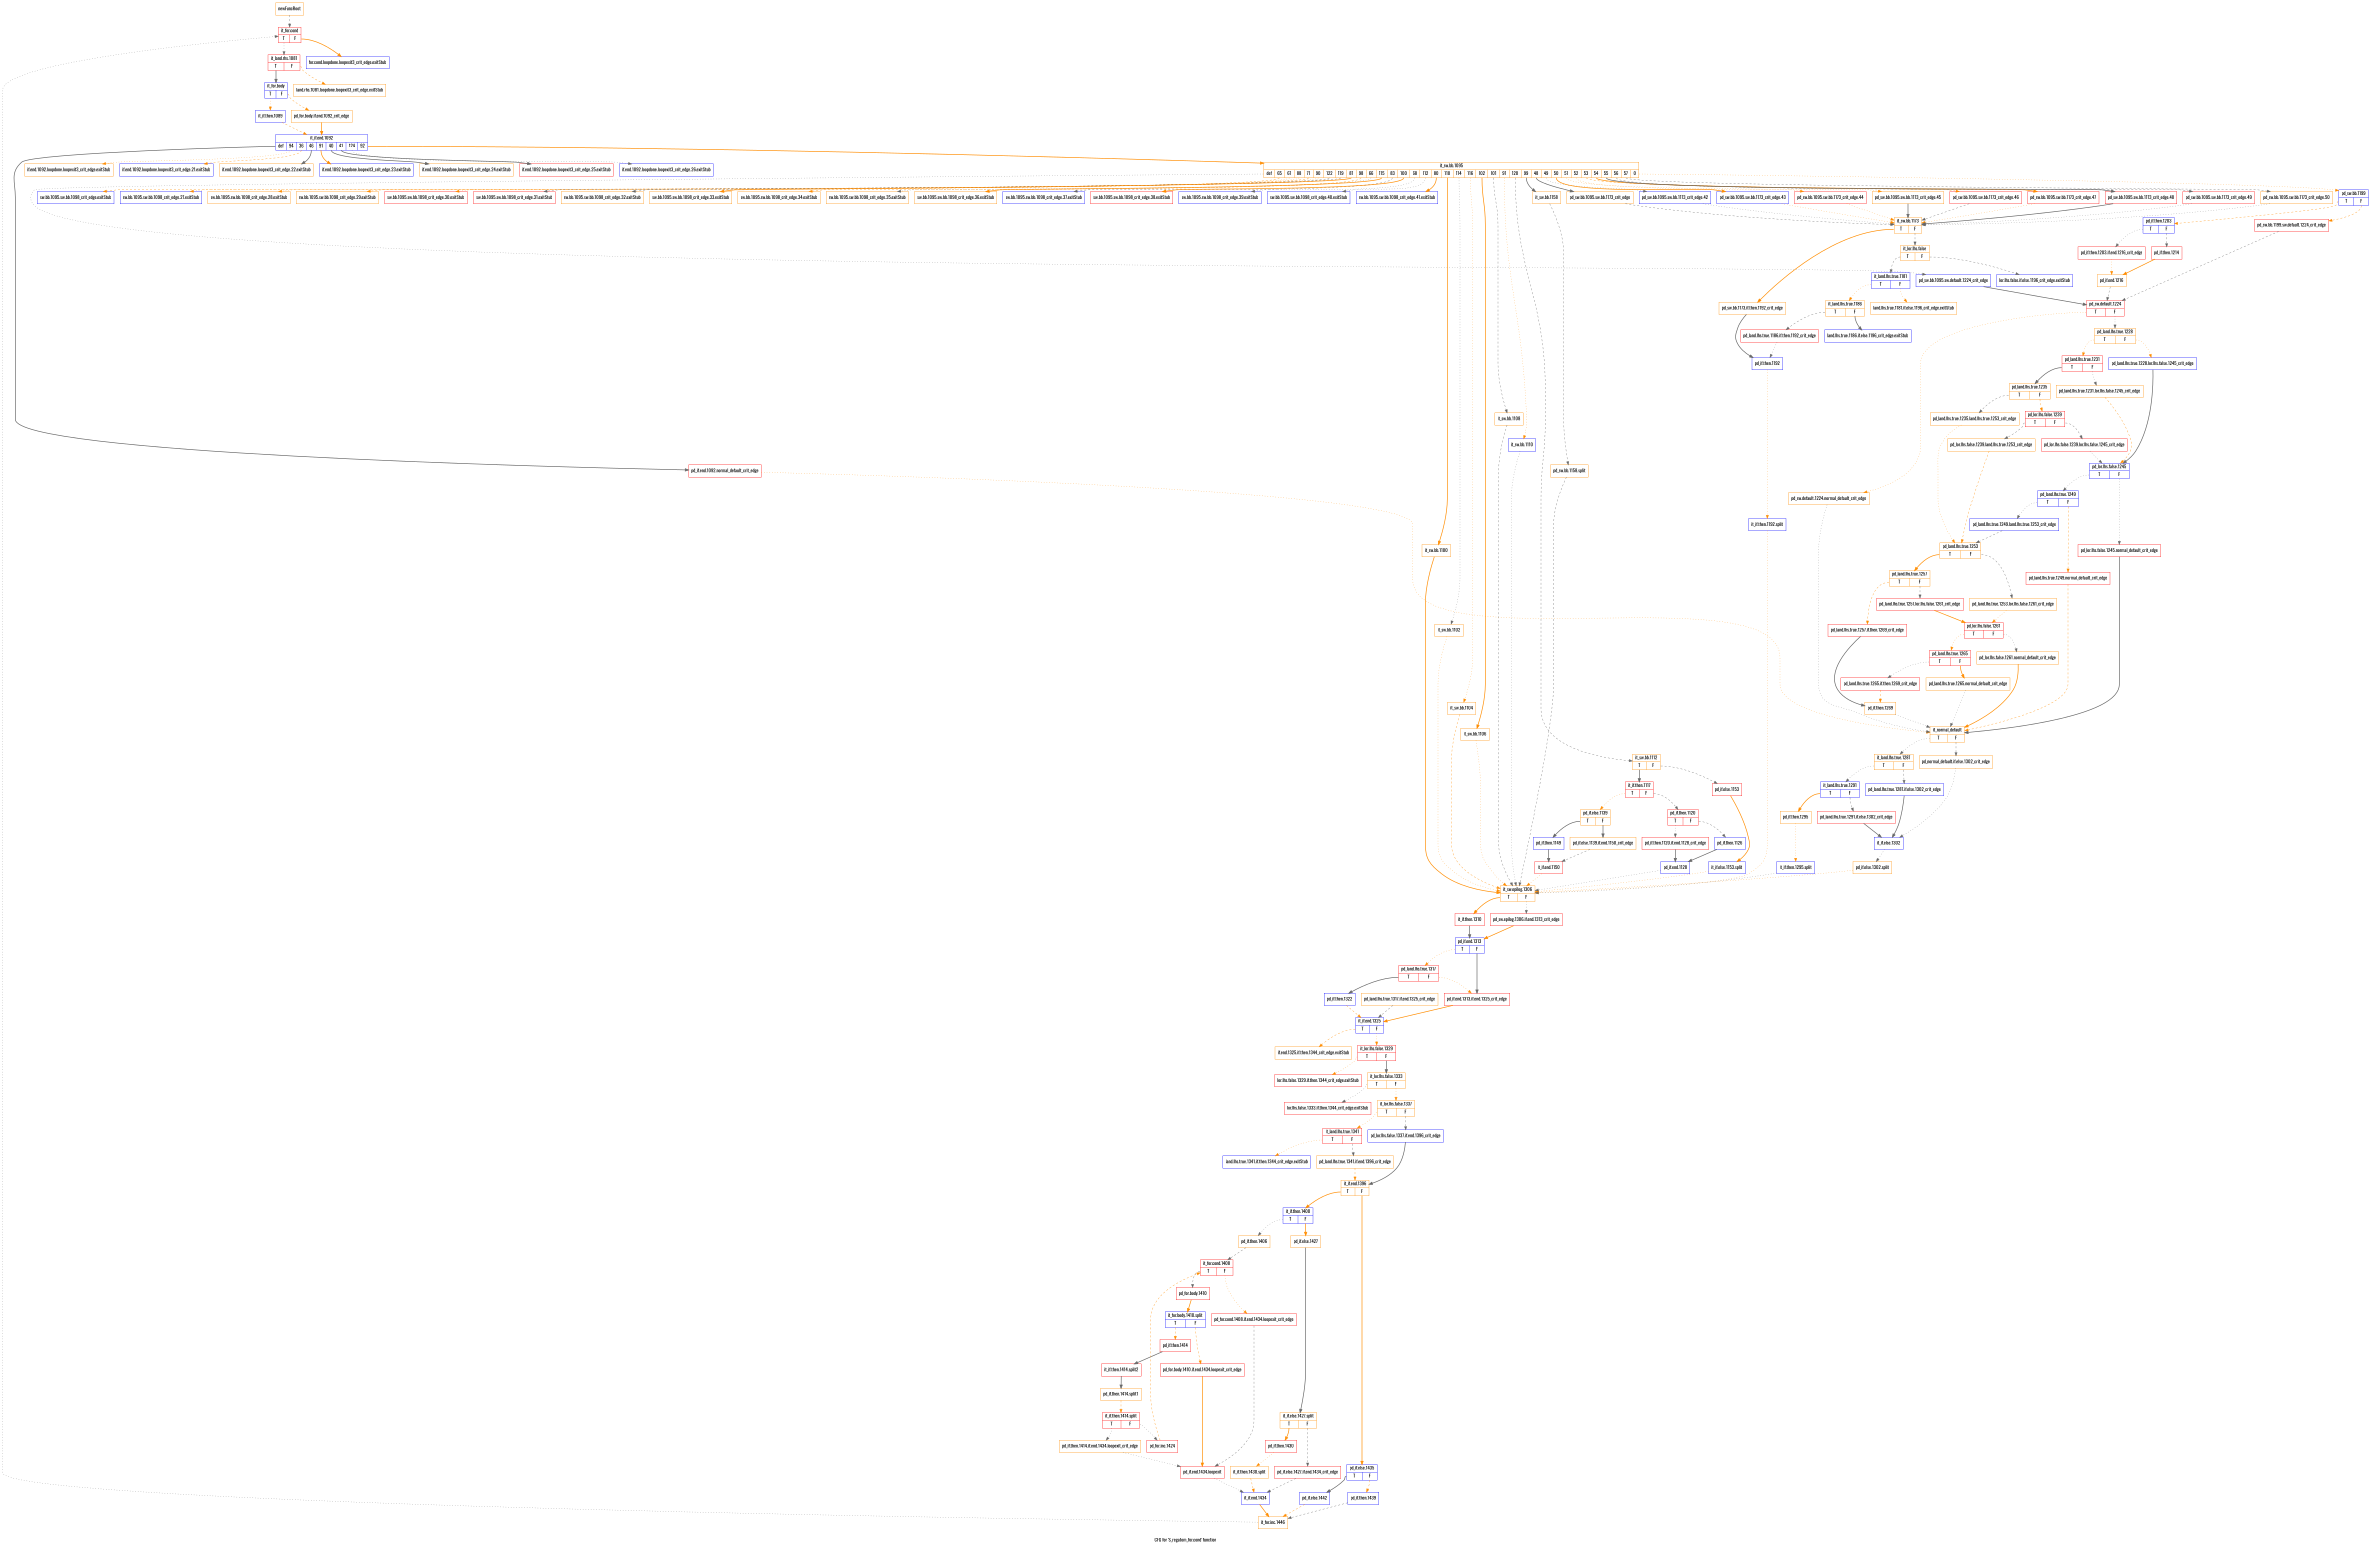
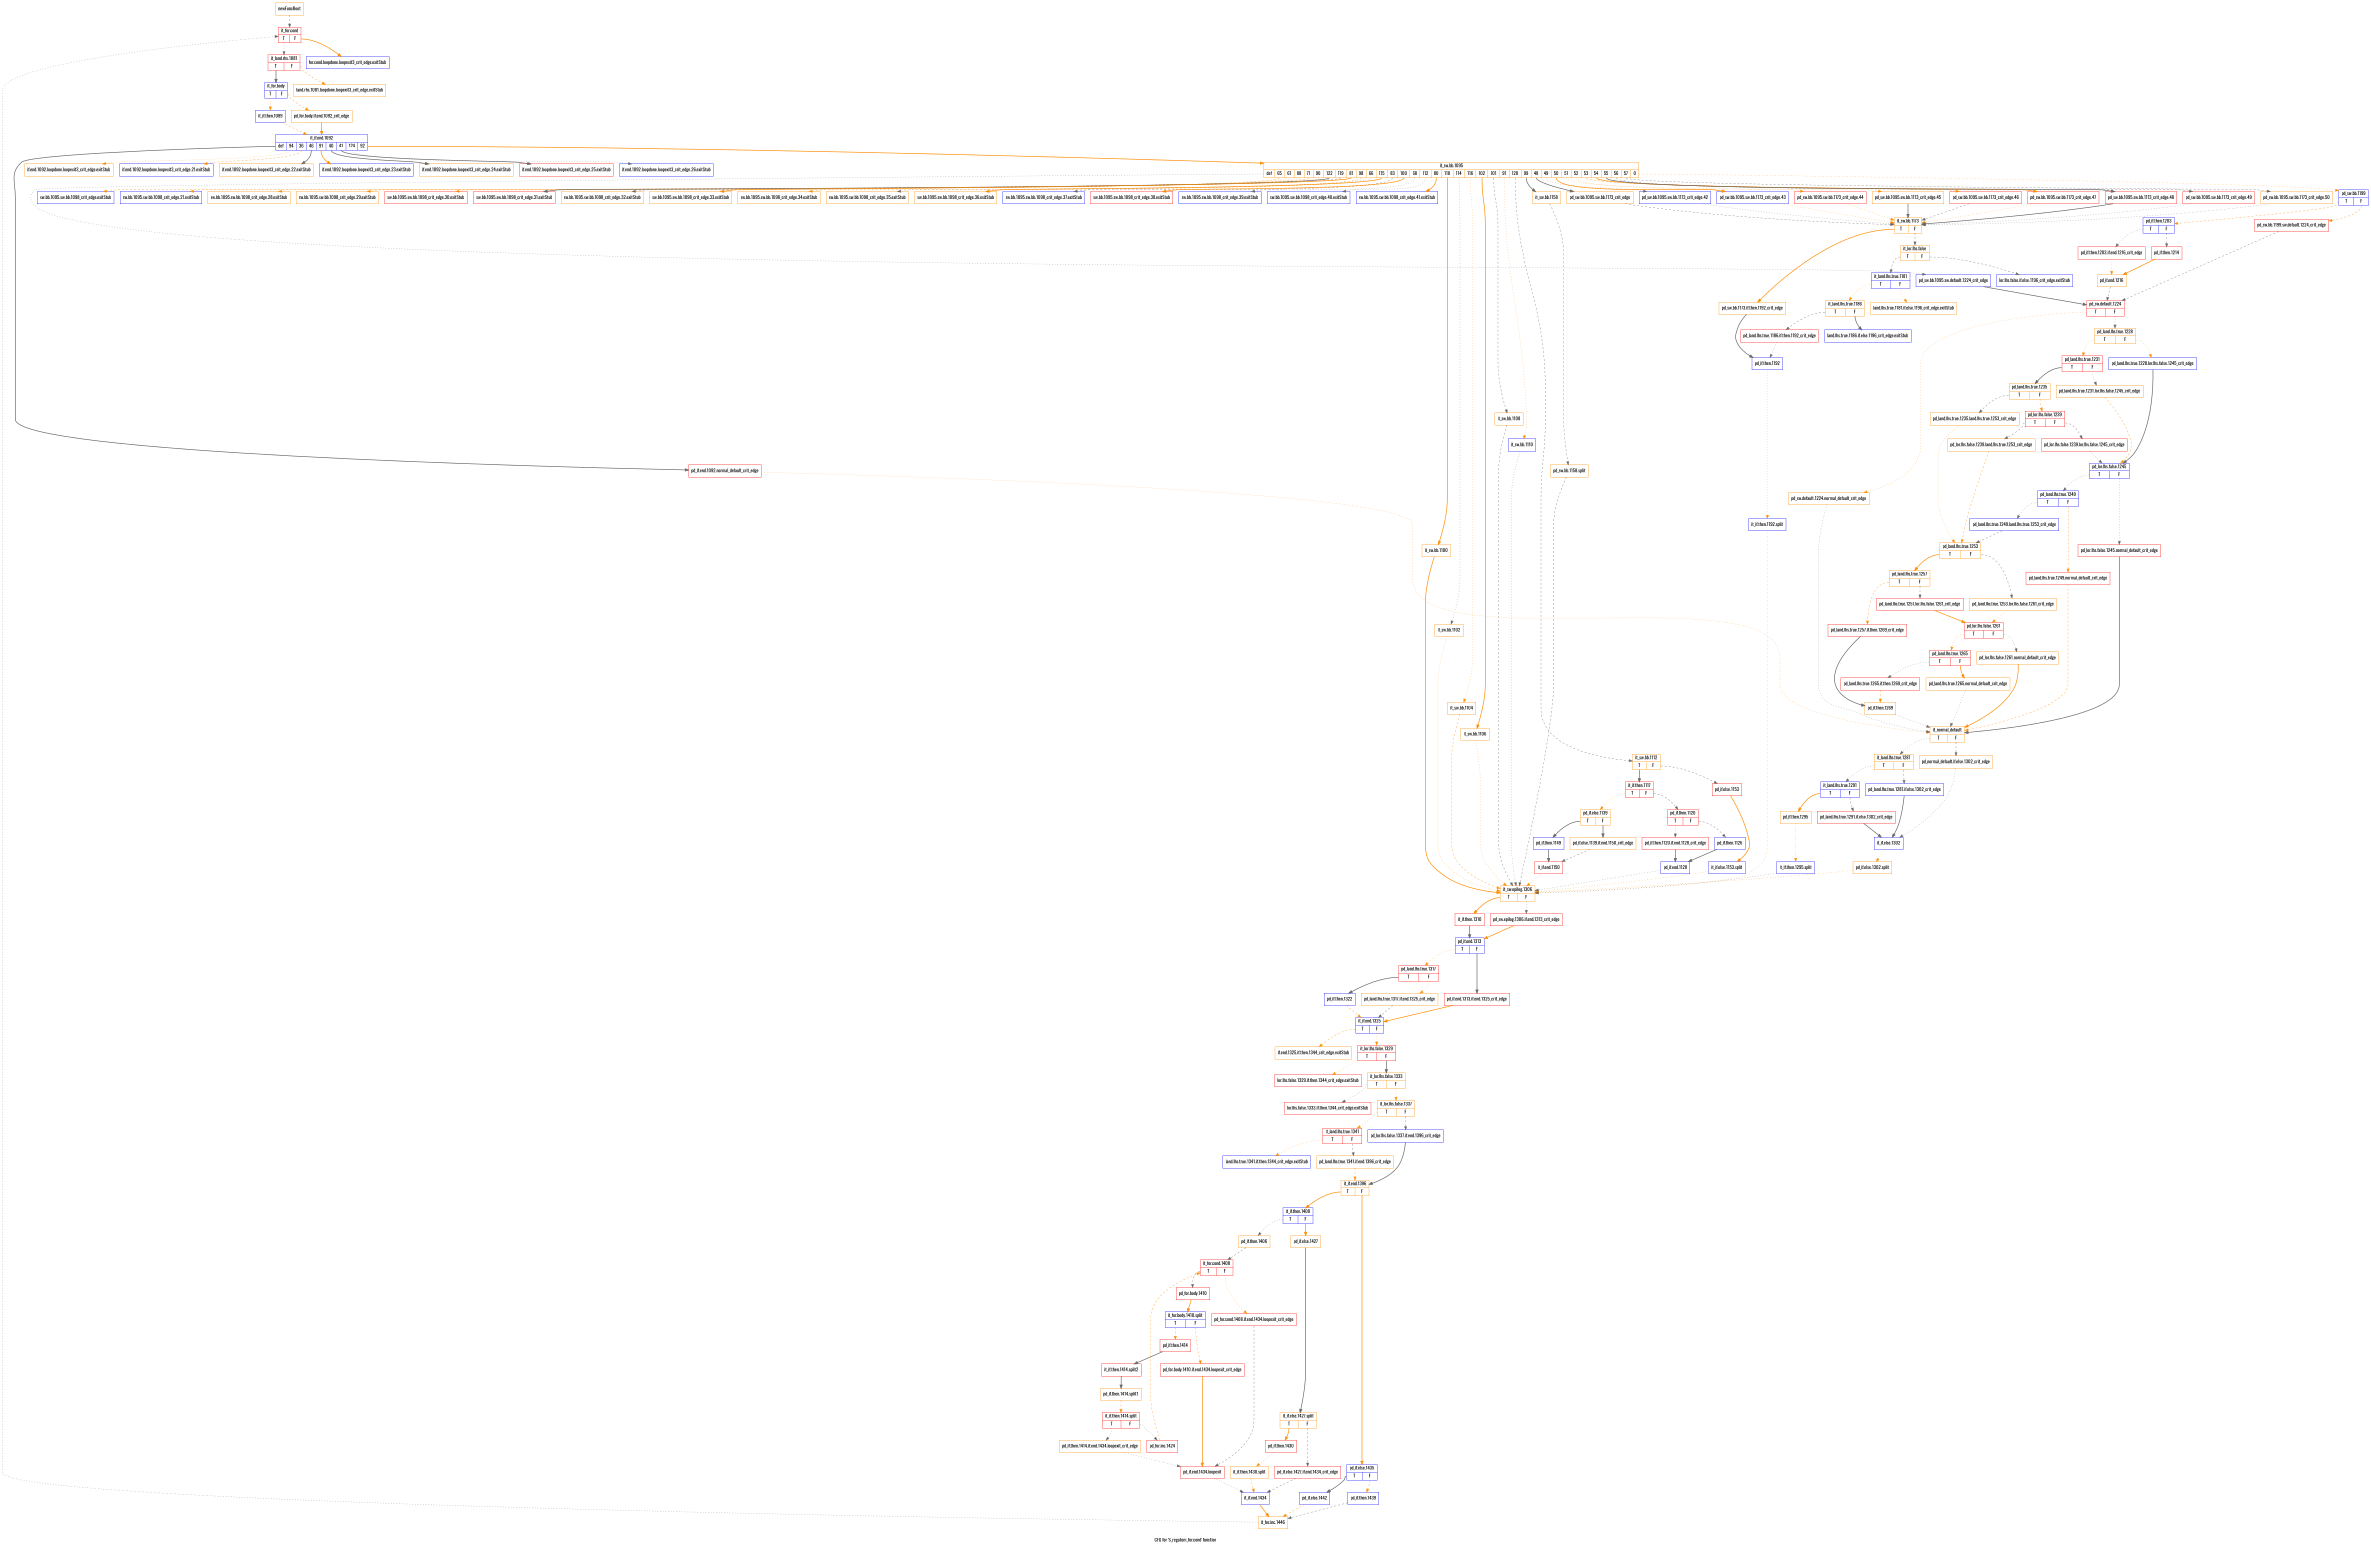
(938, 188) -> (938, 188)
(1881, 854) -> (1881, 854)
(1455, 982) -> (1427, 987)
